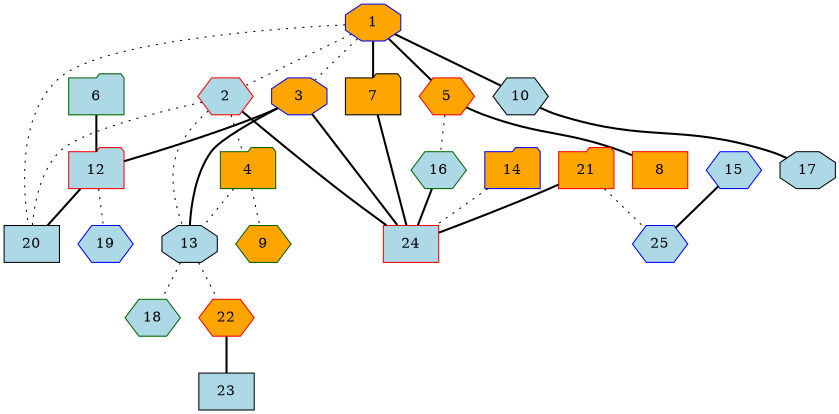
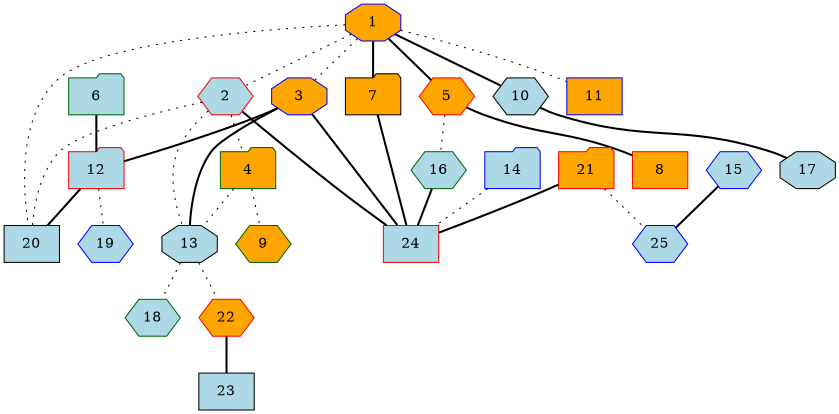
none -> (594, 96)
(512, 170) -> (512, 170)
